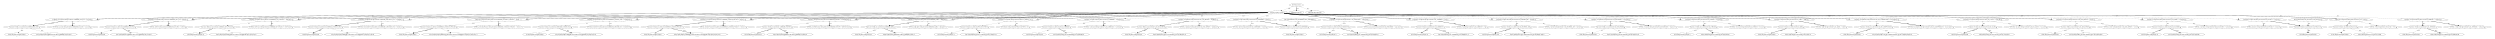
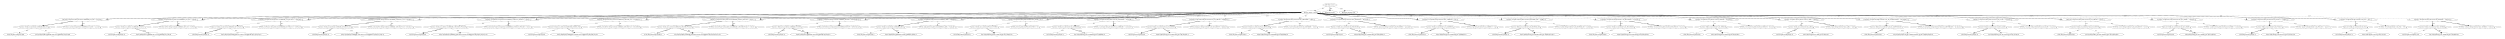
(1297, 23) -> (1264, 31)
(2308, 23) -> (2275, 31)
